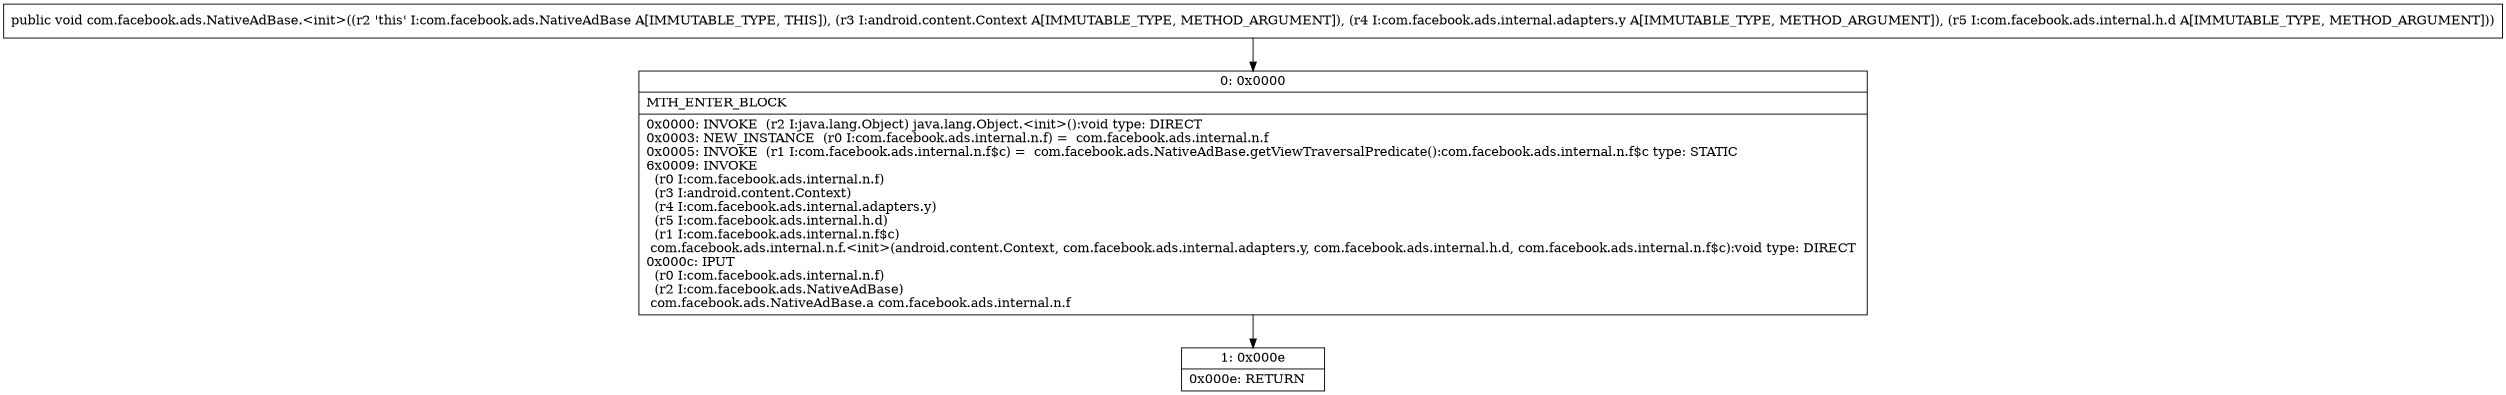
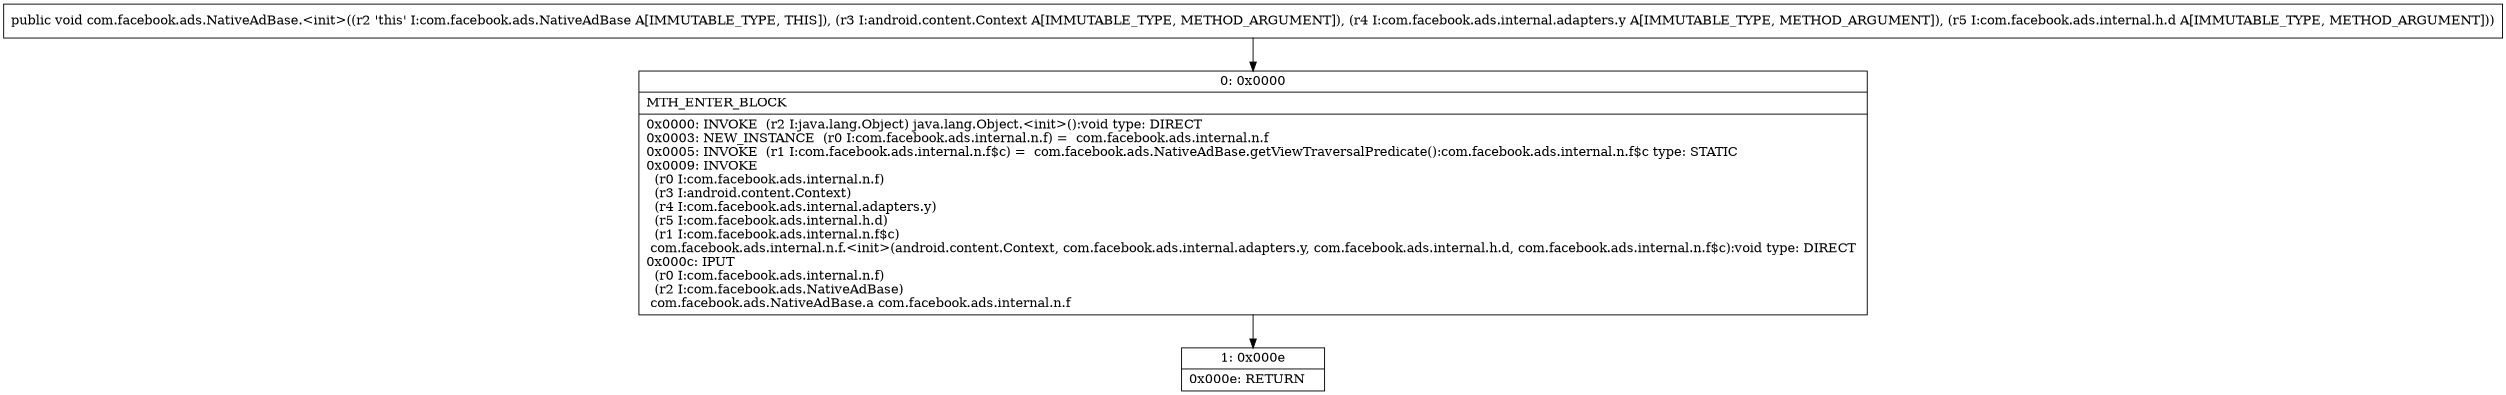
(706, 166) -> (706, 166)
